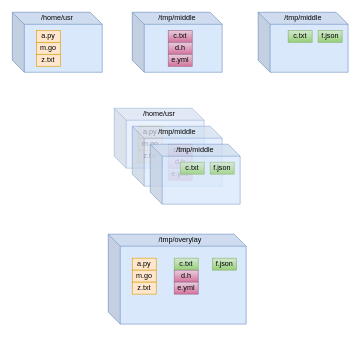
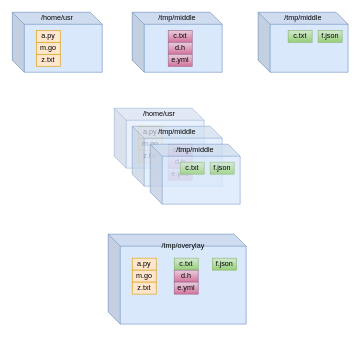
(180, 240) -> (183, 246)
